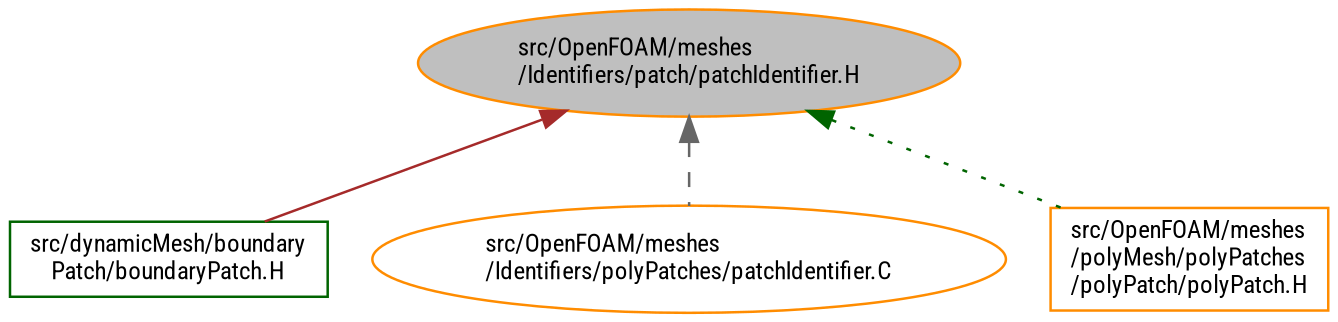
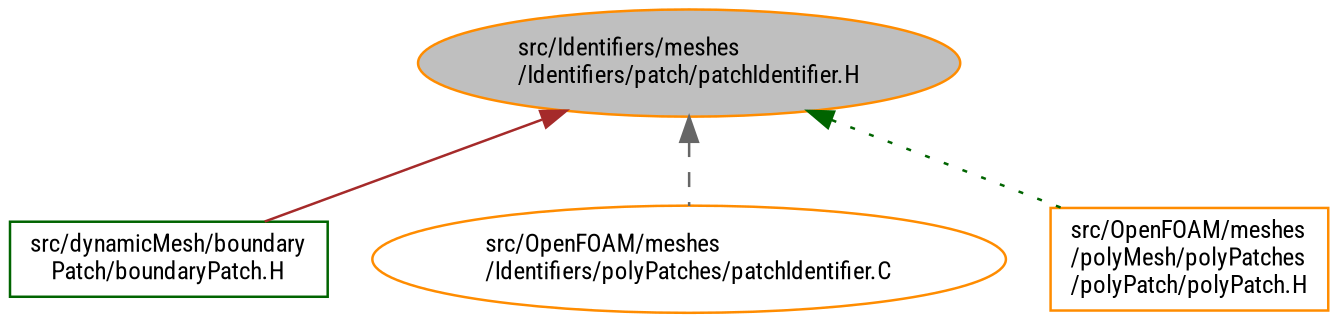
(689, 63) -> (689, 63)
